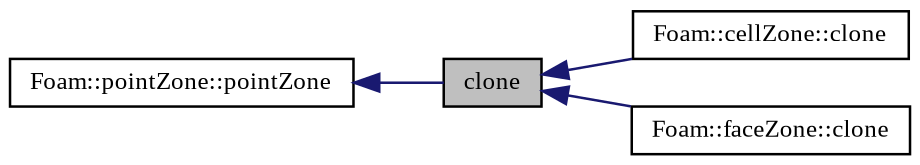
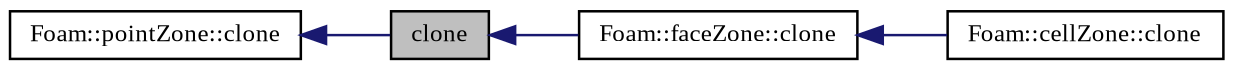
(600, 64) -> (915, 35)
(182, 83) -> (155, 35)
